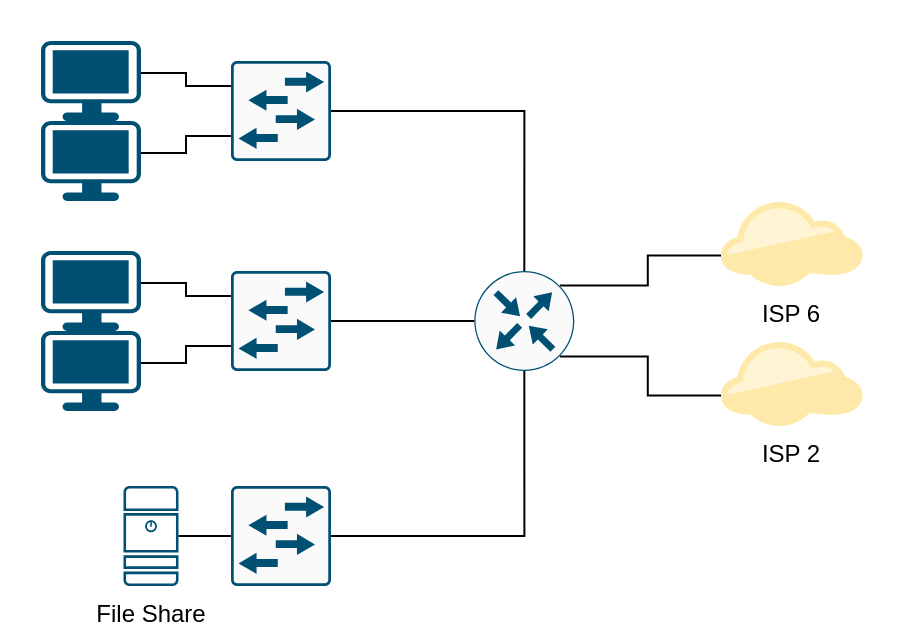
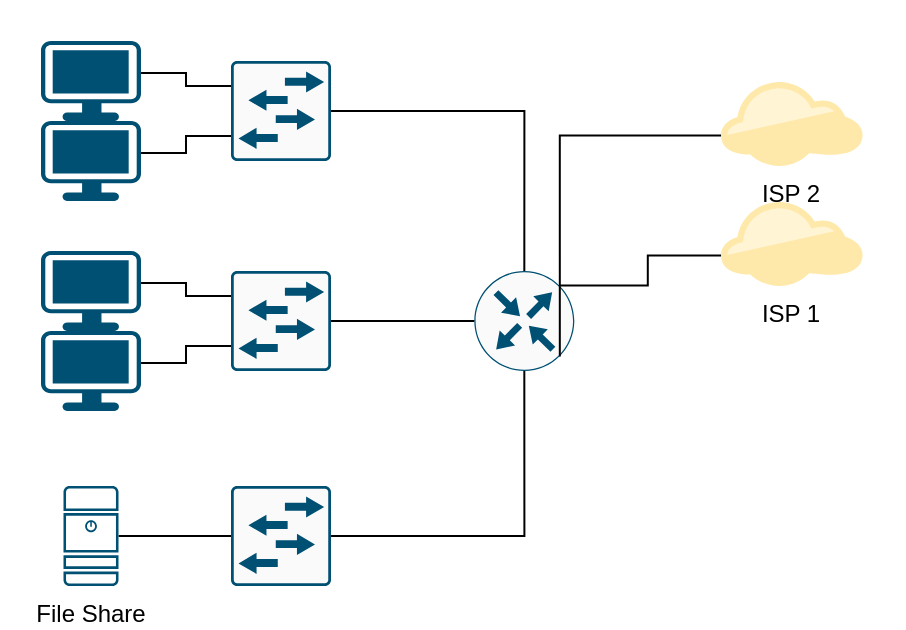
(792, 315) -> (792, 315)
(792, 384) -> (792, 124)
(151, 536) -> (91, 536)
